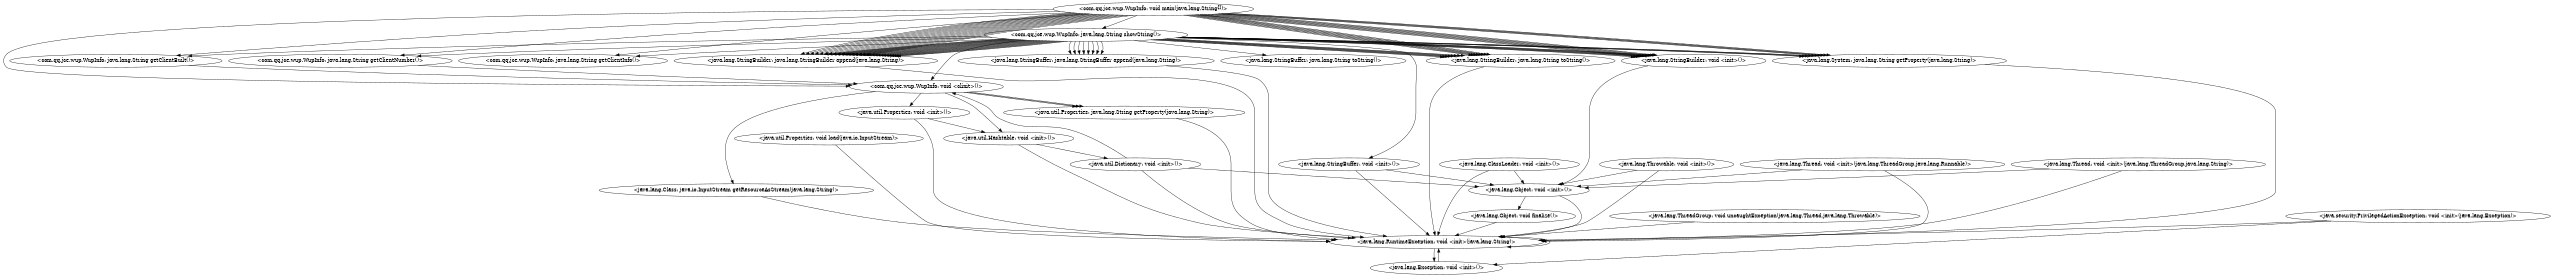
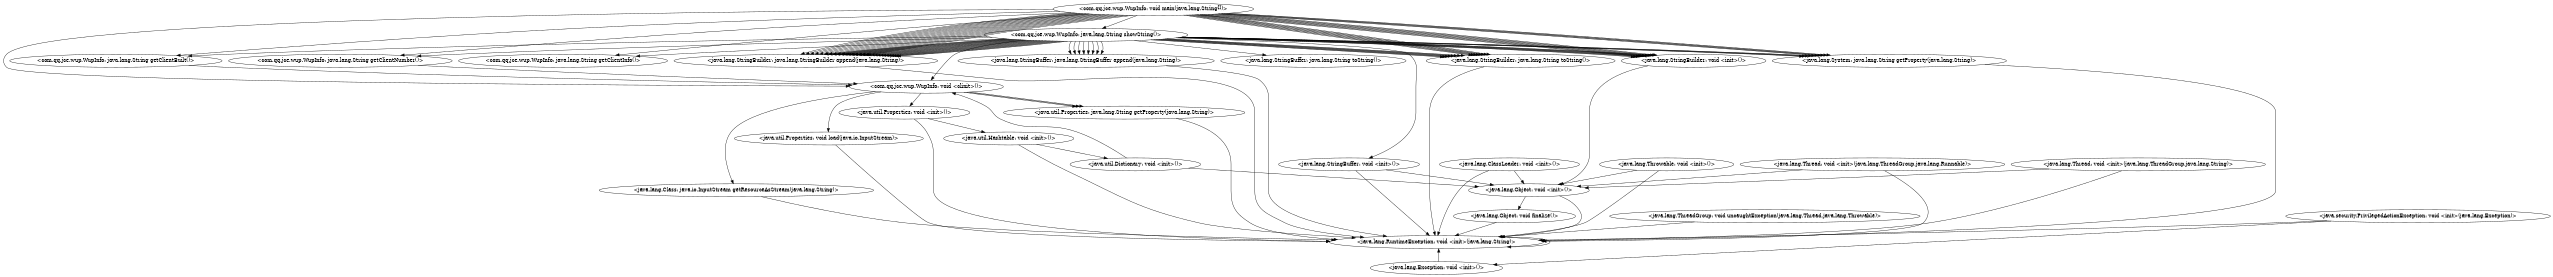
(975, 107) -> (846, 100)
(1238, 226) -> none
(1434, 253) -> none
